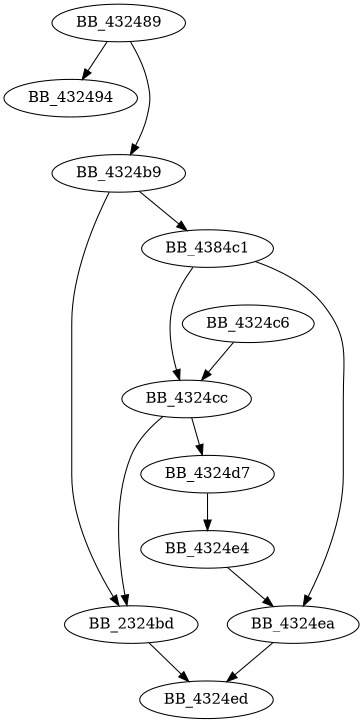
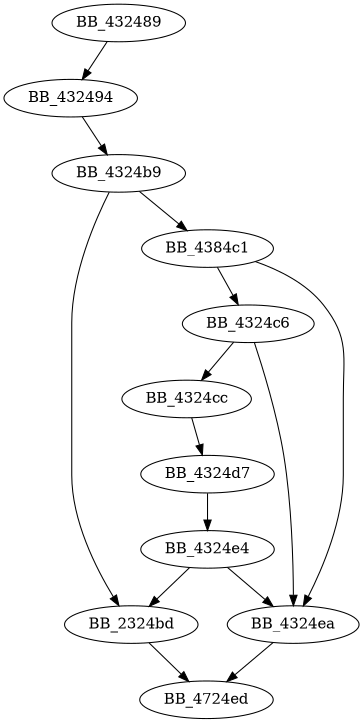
(150, 93) -> (92, 131)
(171, 316) -> (225, 281)
none -> (285, 467)
(120, 500) -> (173, 583)
(206, 700) -> (206, 700)
